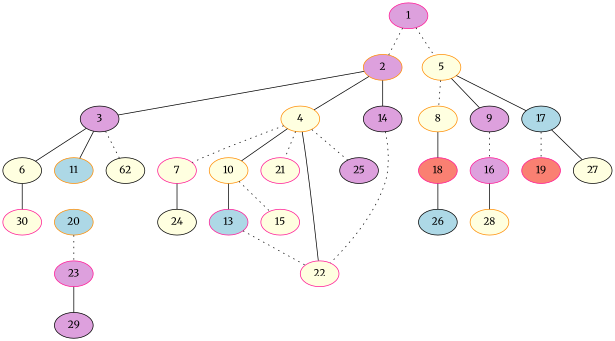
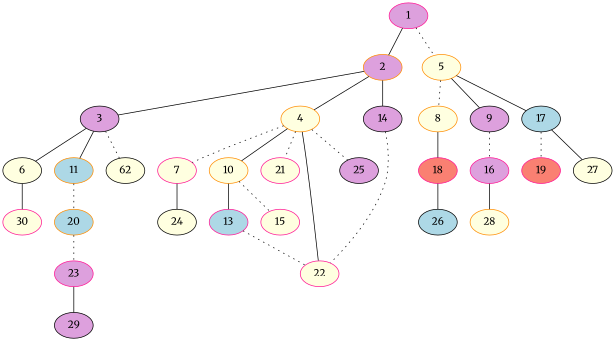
(396, 42) -> (396, 42)
none -> (74, 196)
